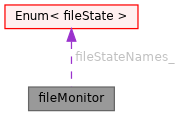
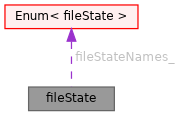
(71, 99) -> (71, 99)
